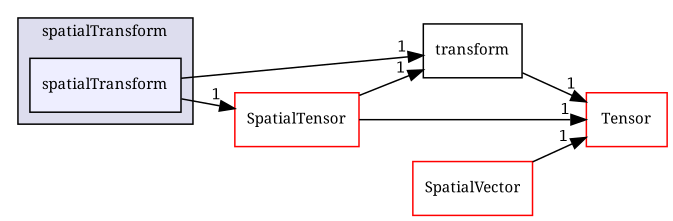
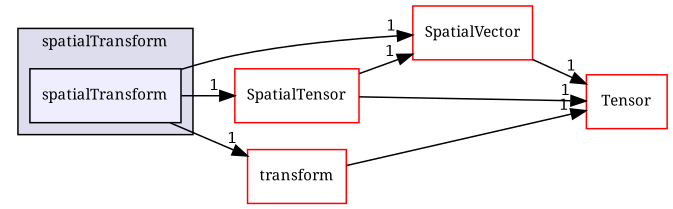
none -> (288, 46)
(473, 51) -> (297, 177)
(384, 85) -> (379, 67)
